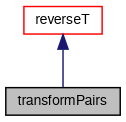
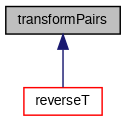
(63, 68) -> (63, 68)
